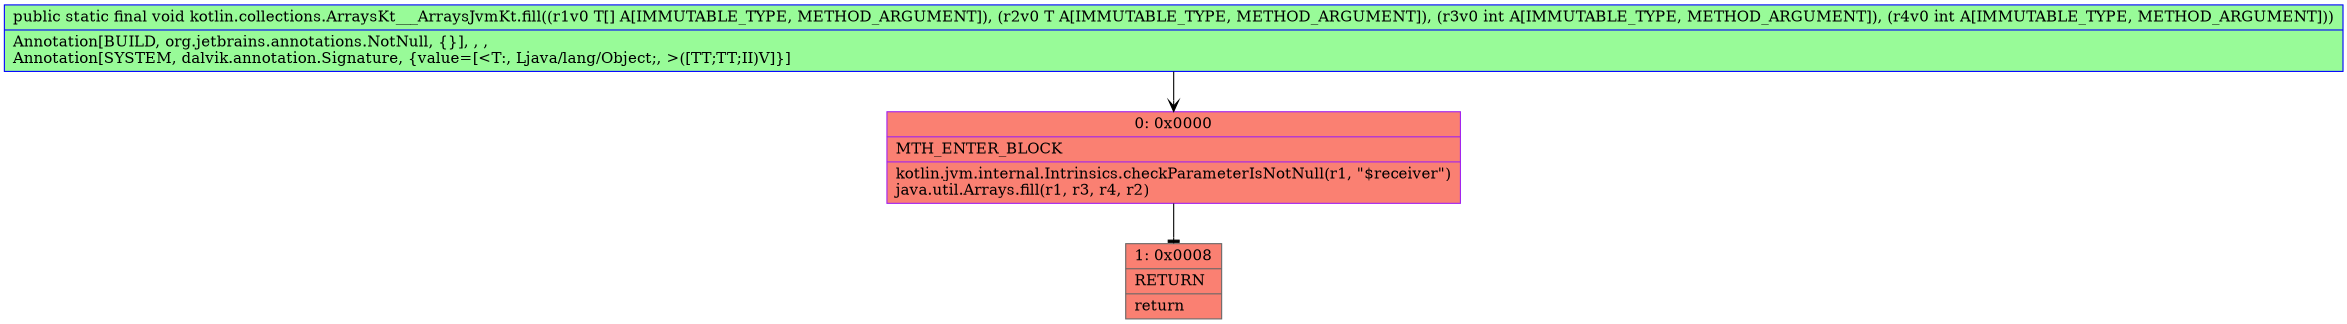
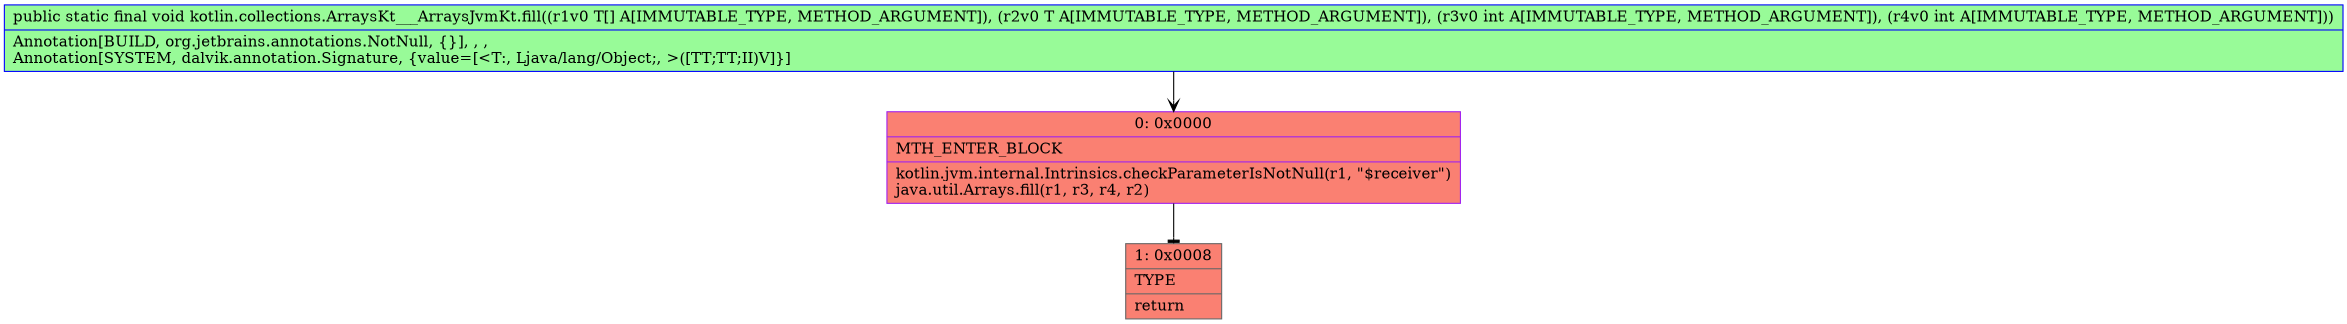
(1170, 281) -> (1156, 281)
